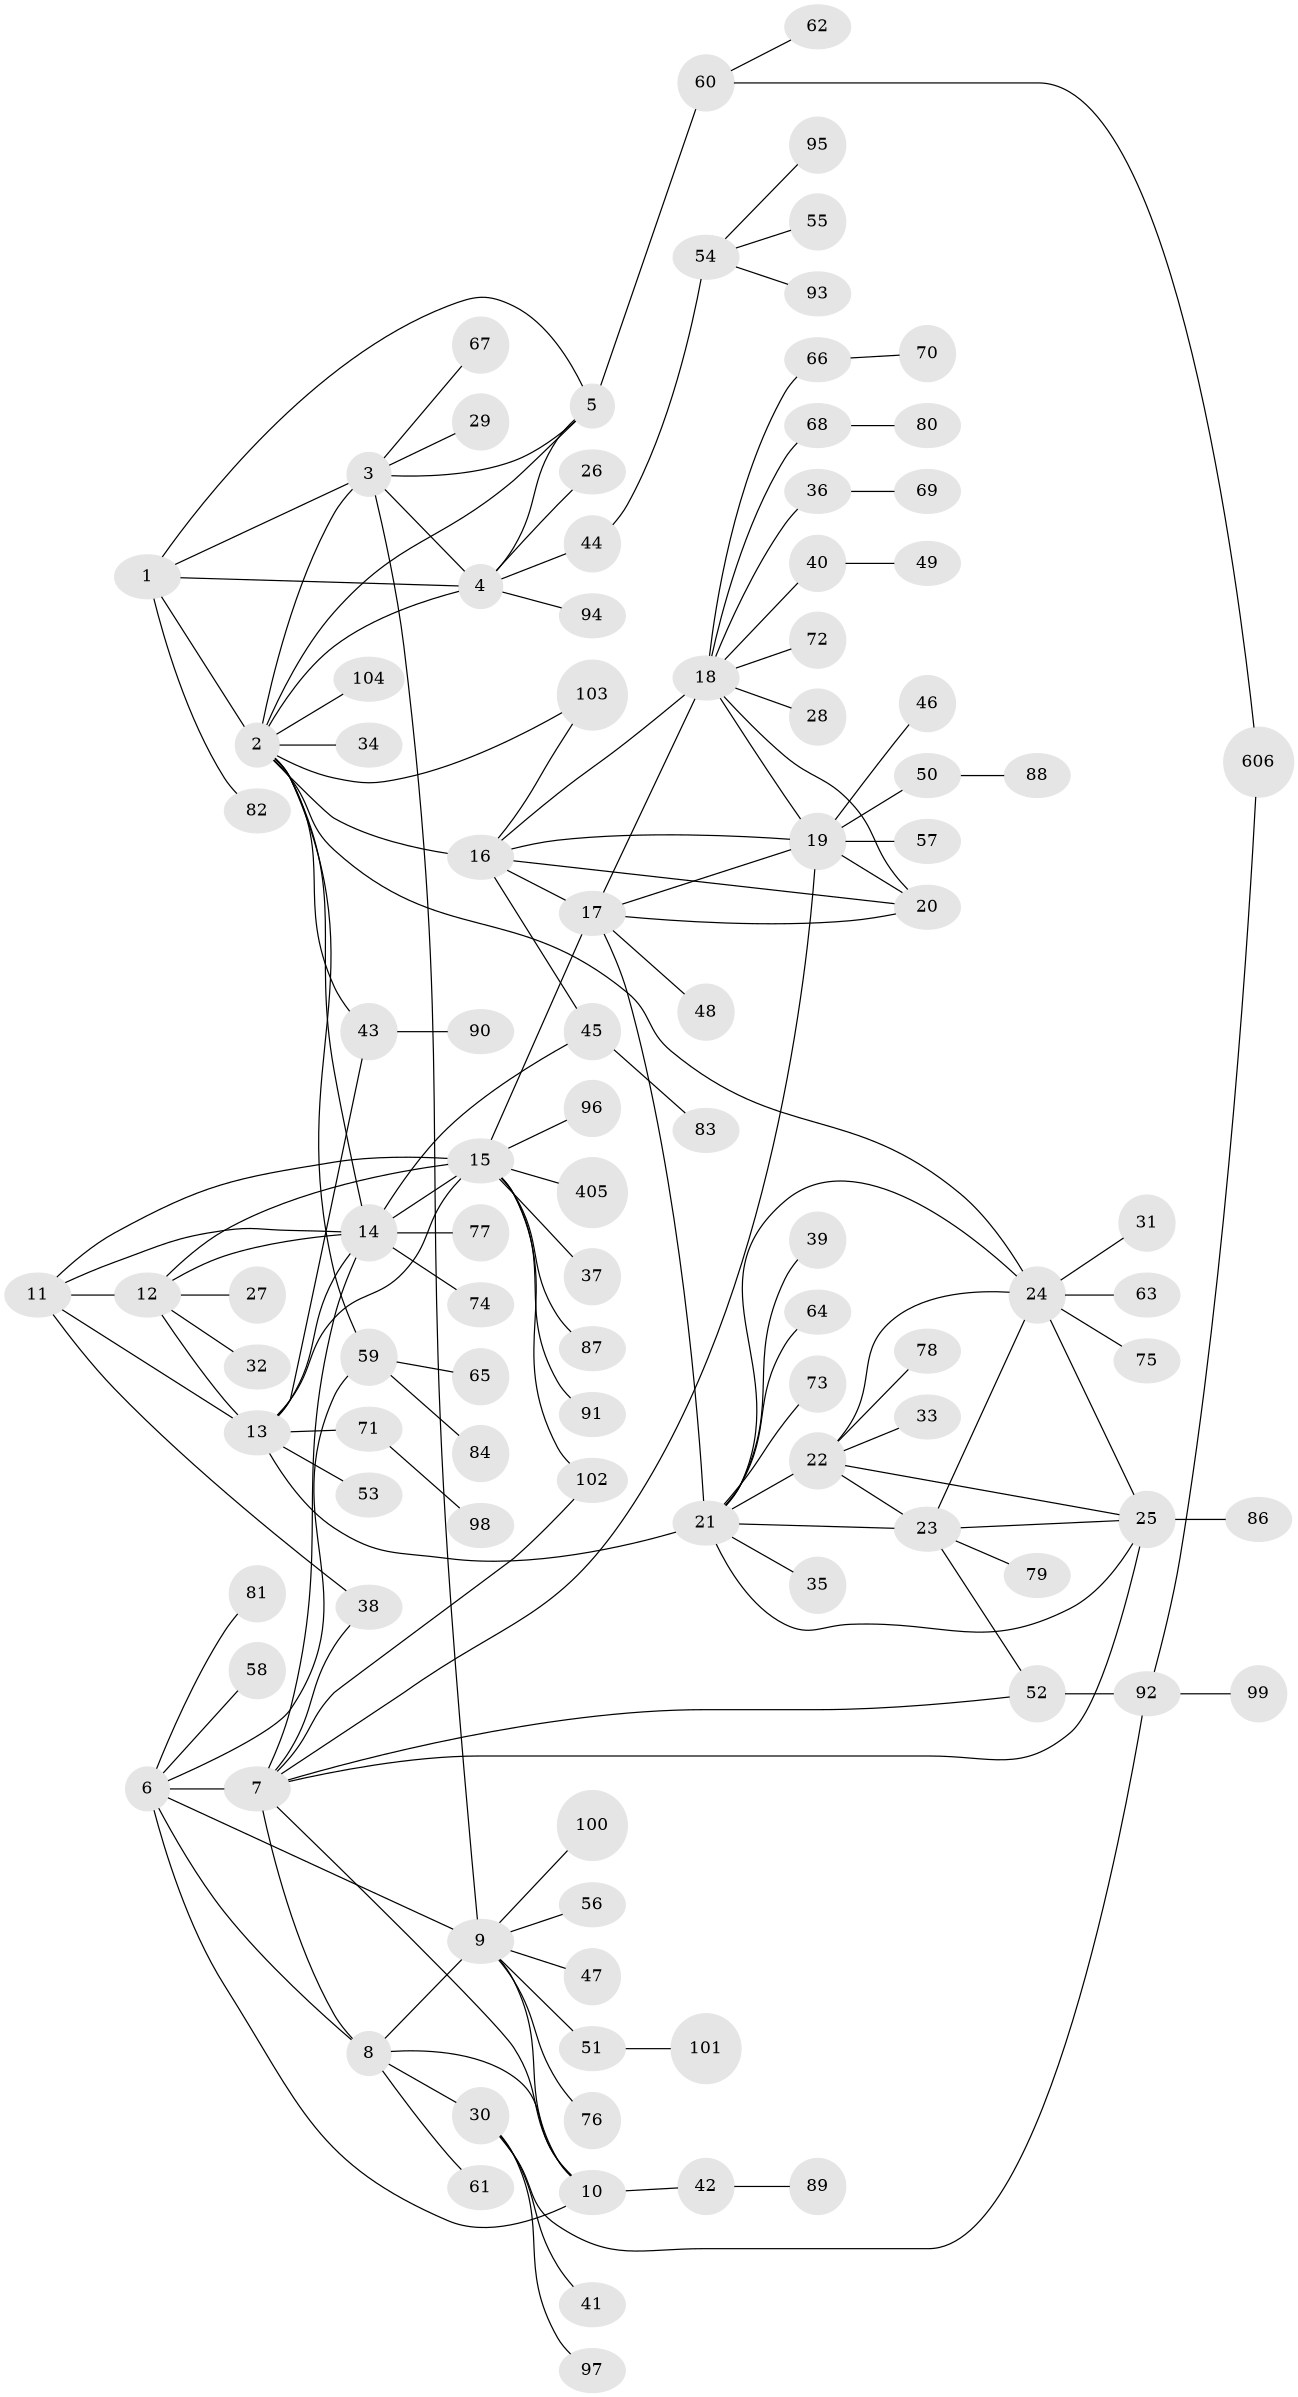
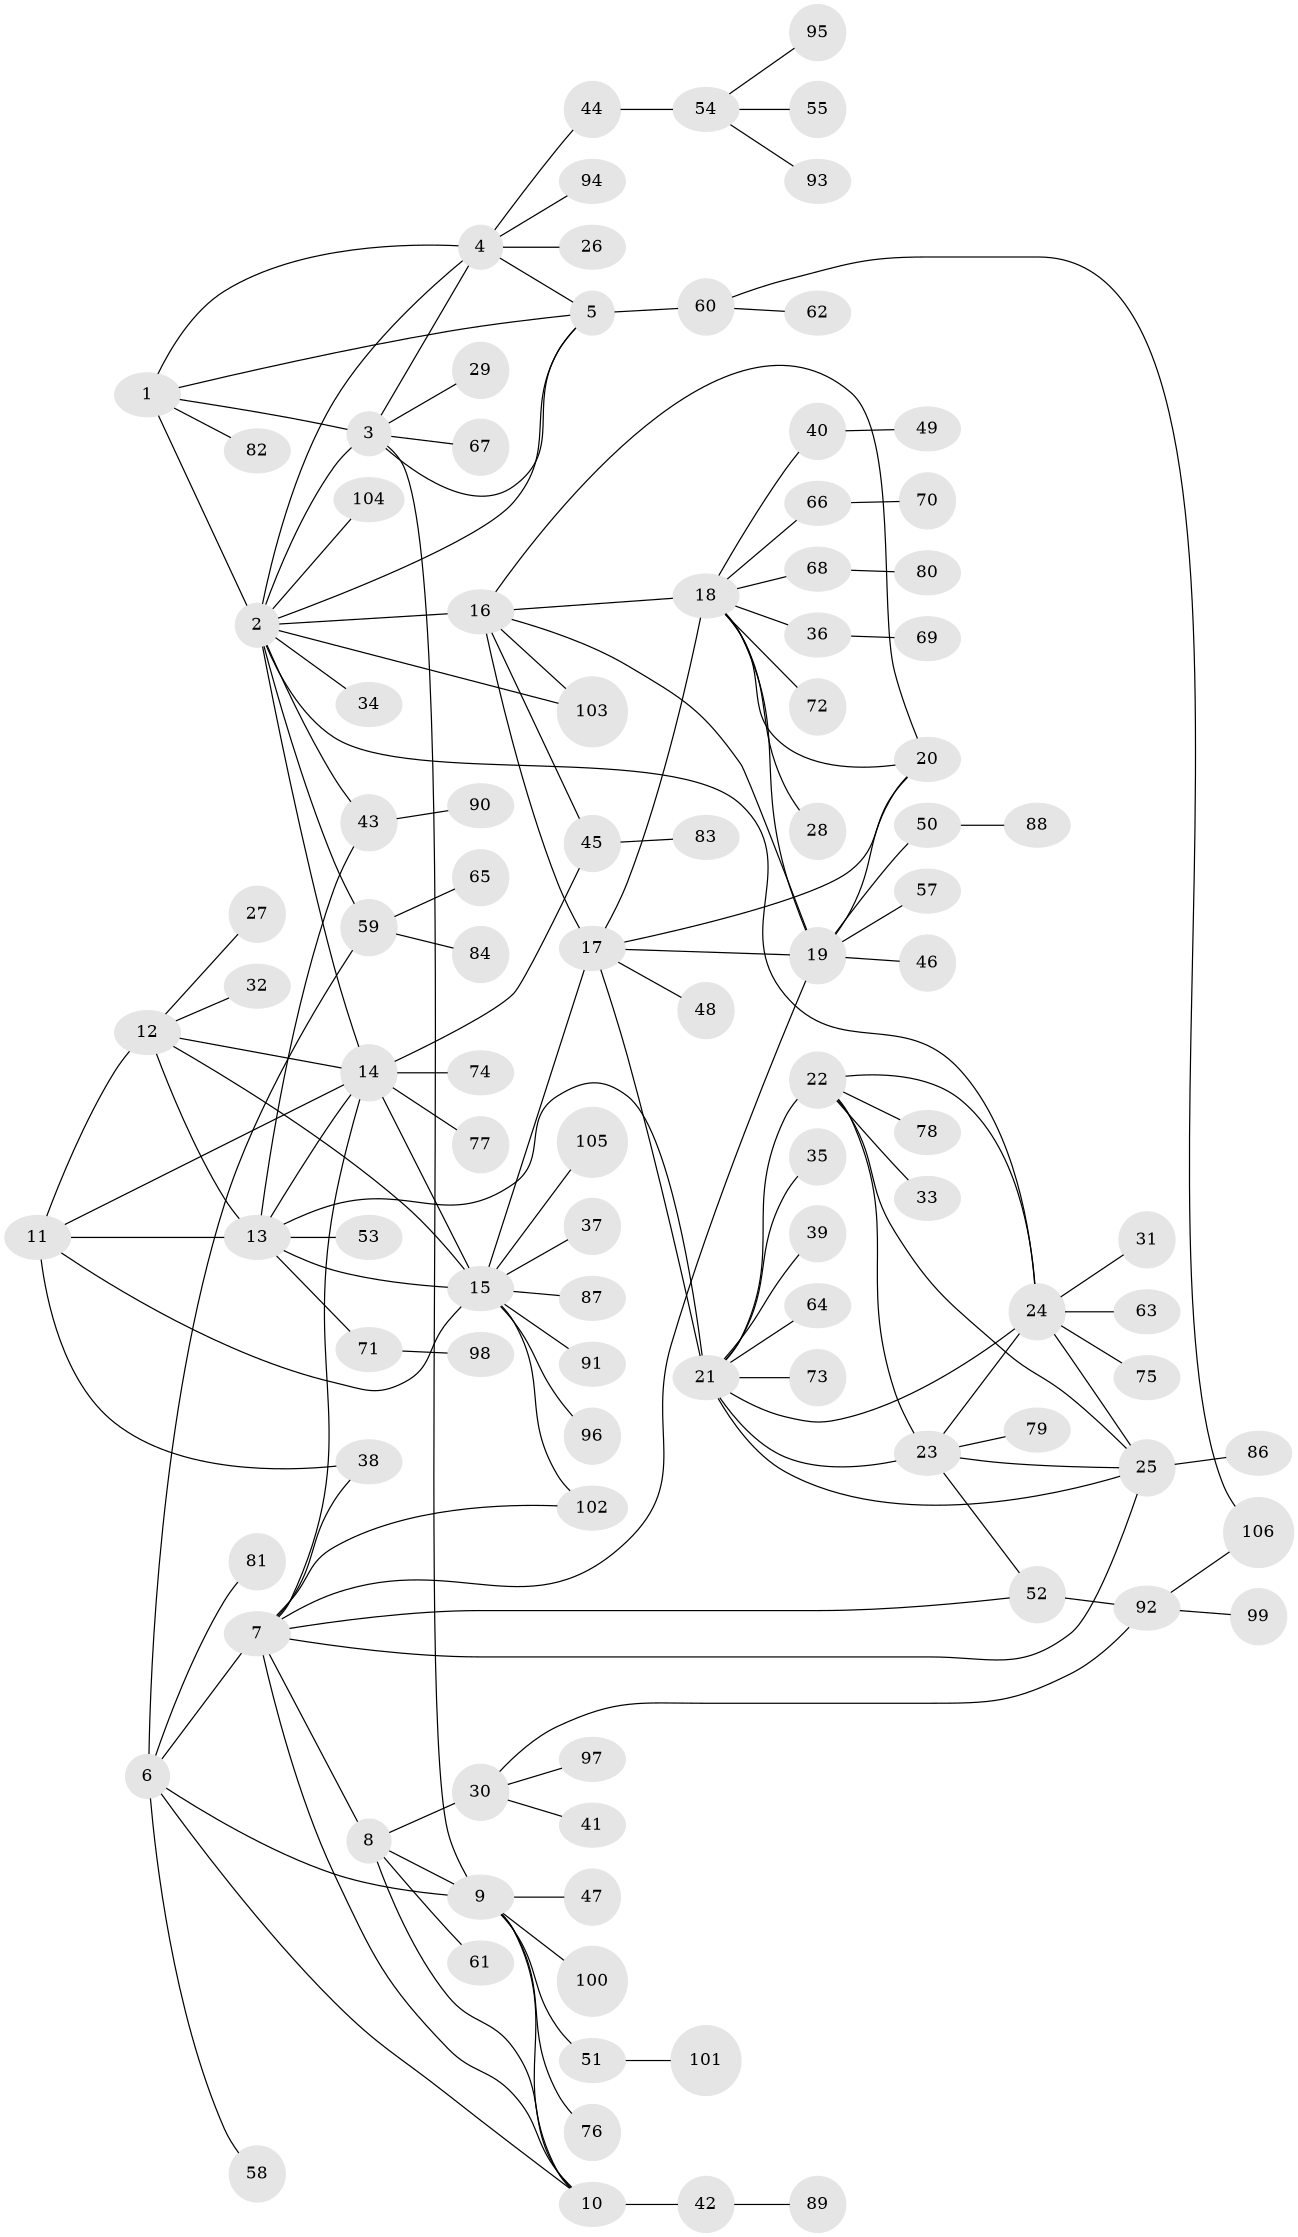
(1259, 762) -> (1259, 1533)
(592, 1193) -> (592, 1142)
(592, 1905) -> none
(243, 1934) -> none
